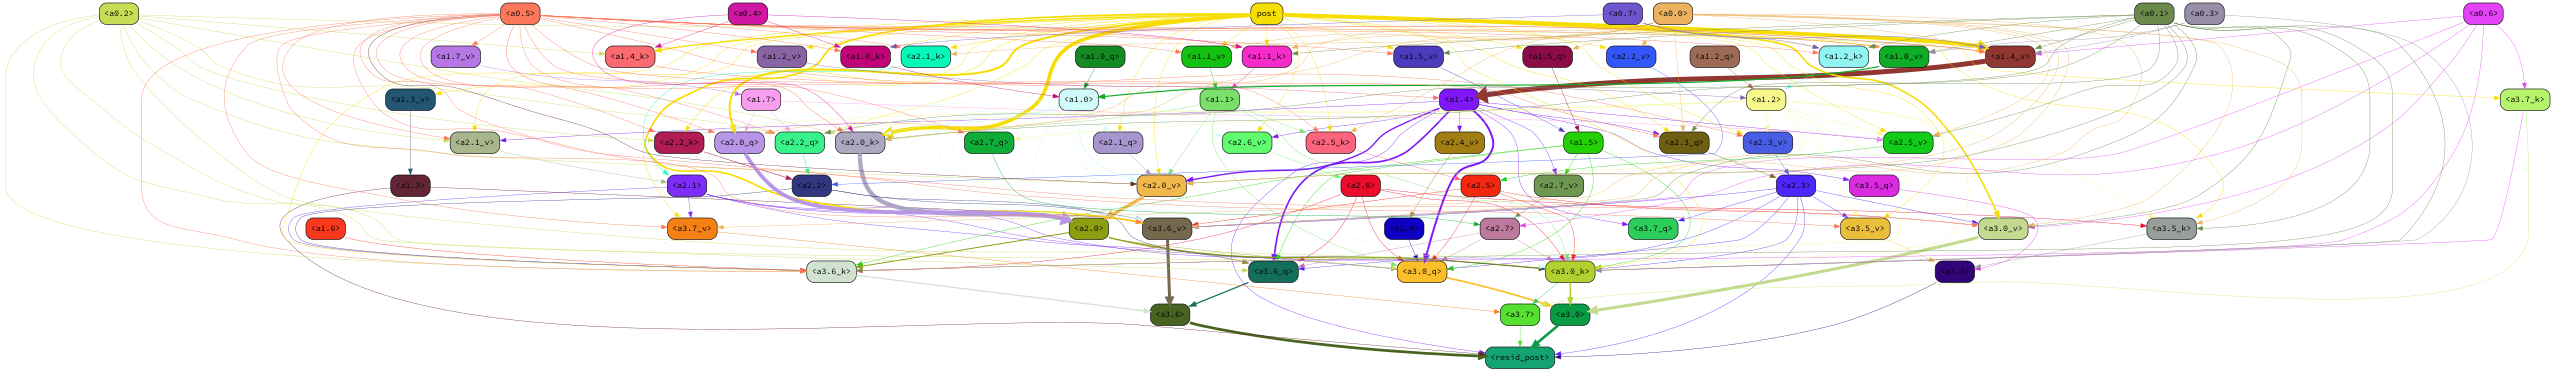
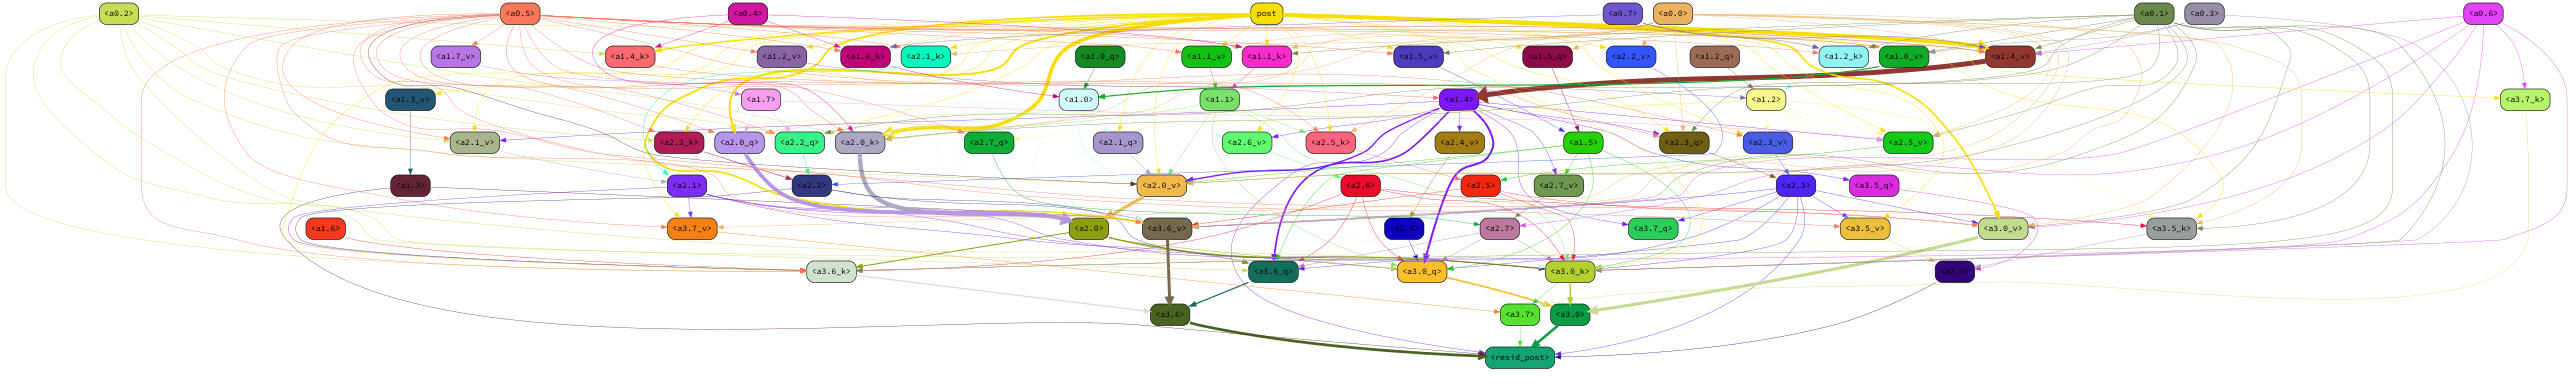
(1211, 193) -> (1378, 164)
(1457, 228) -> none
(2113, 254) -> (2400, 245)
